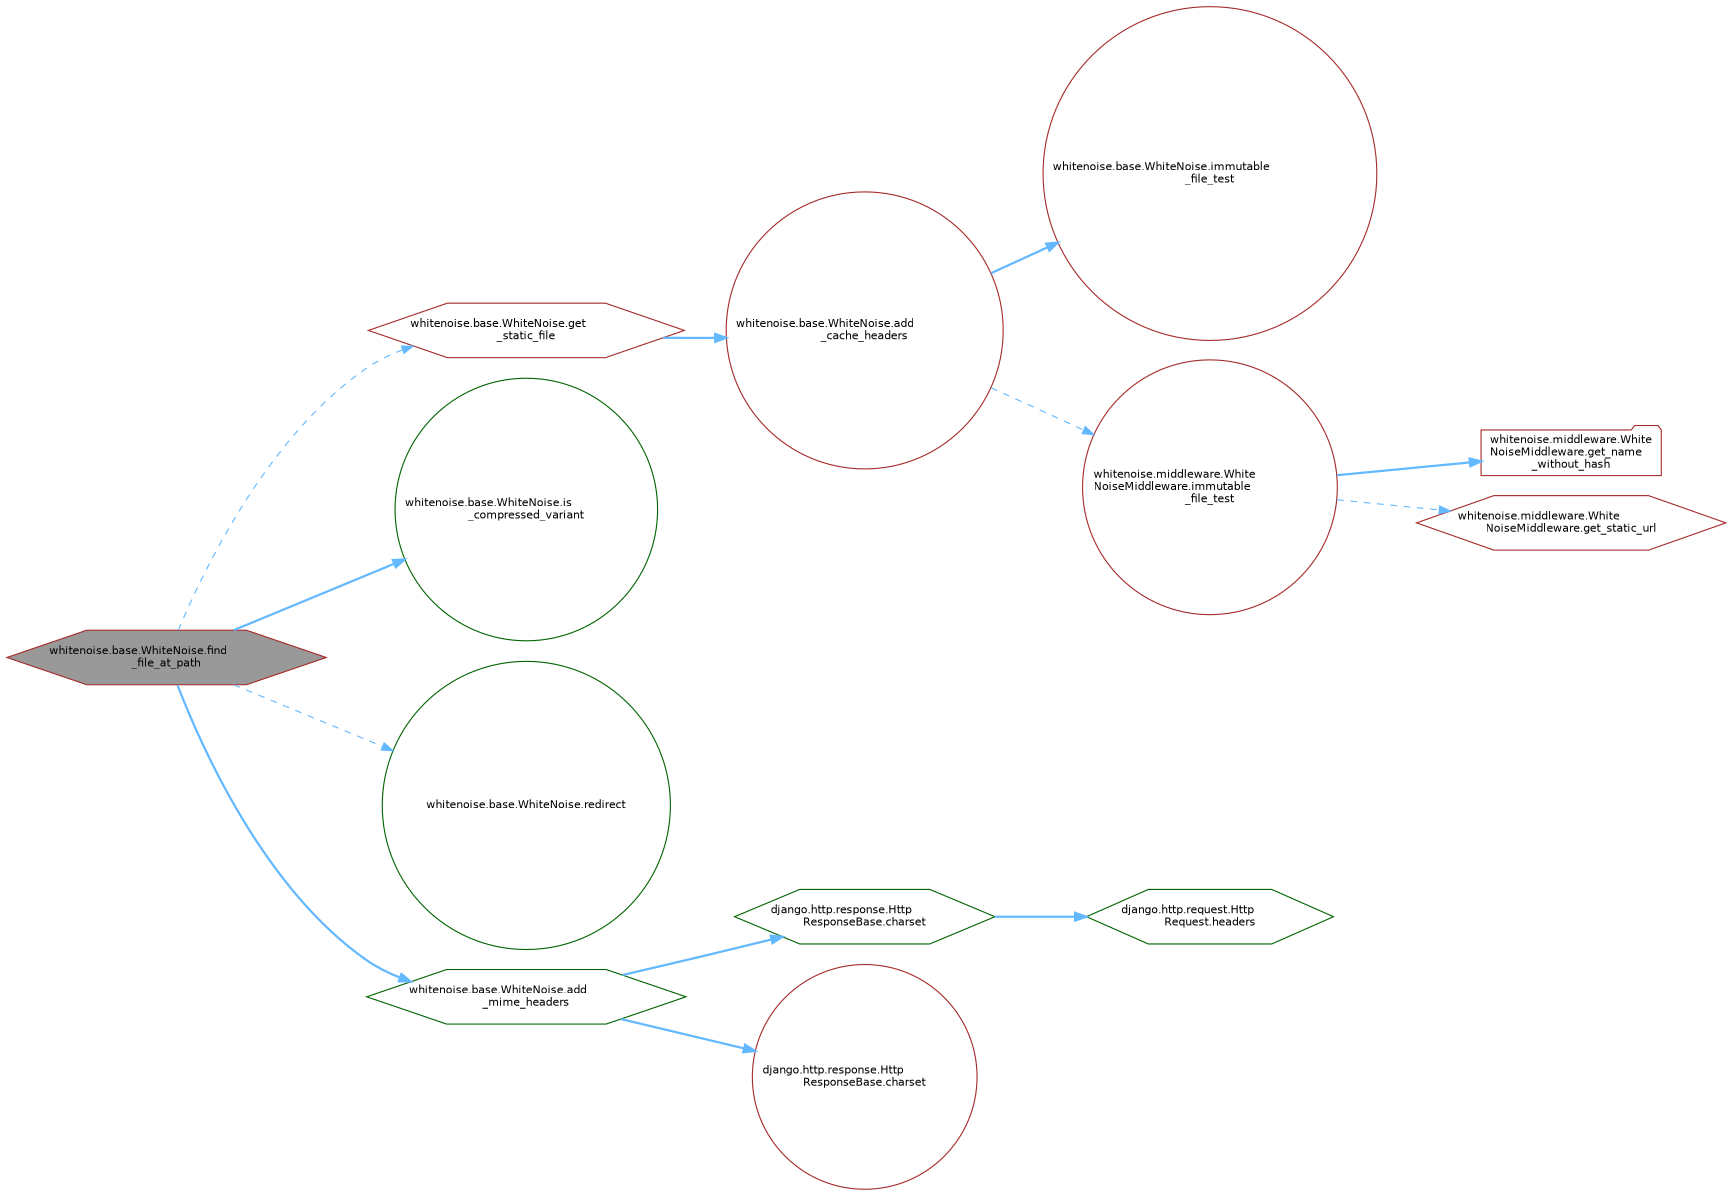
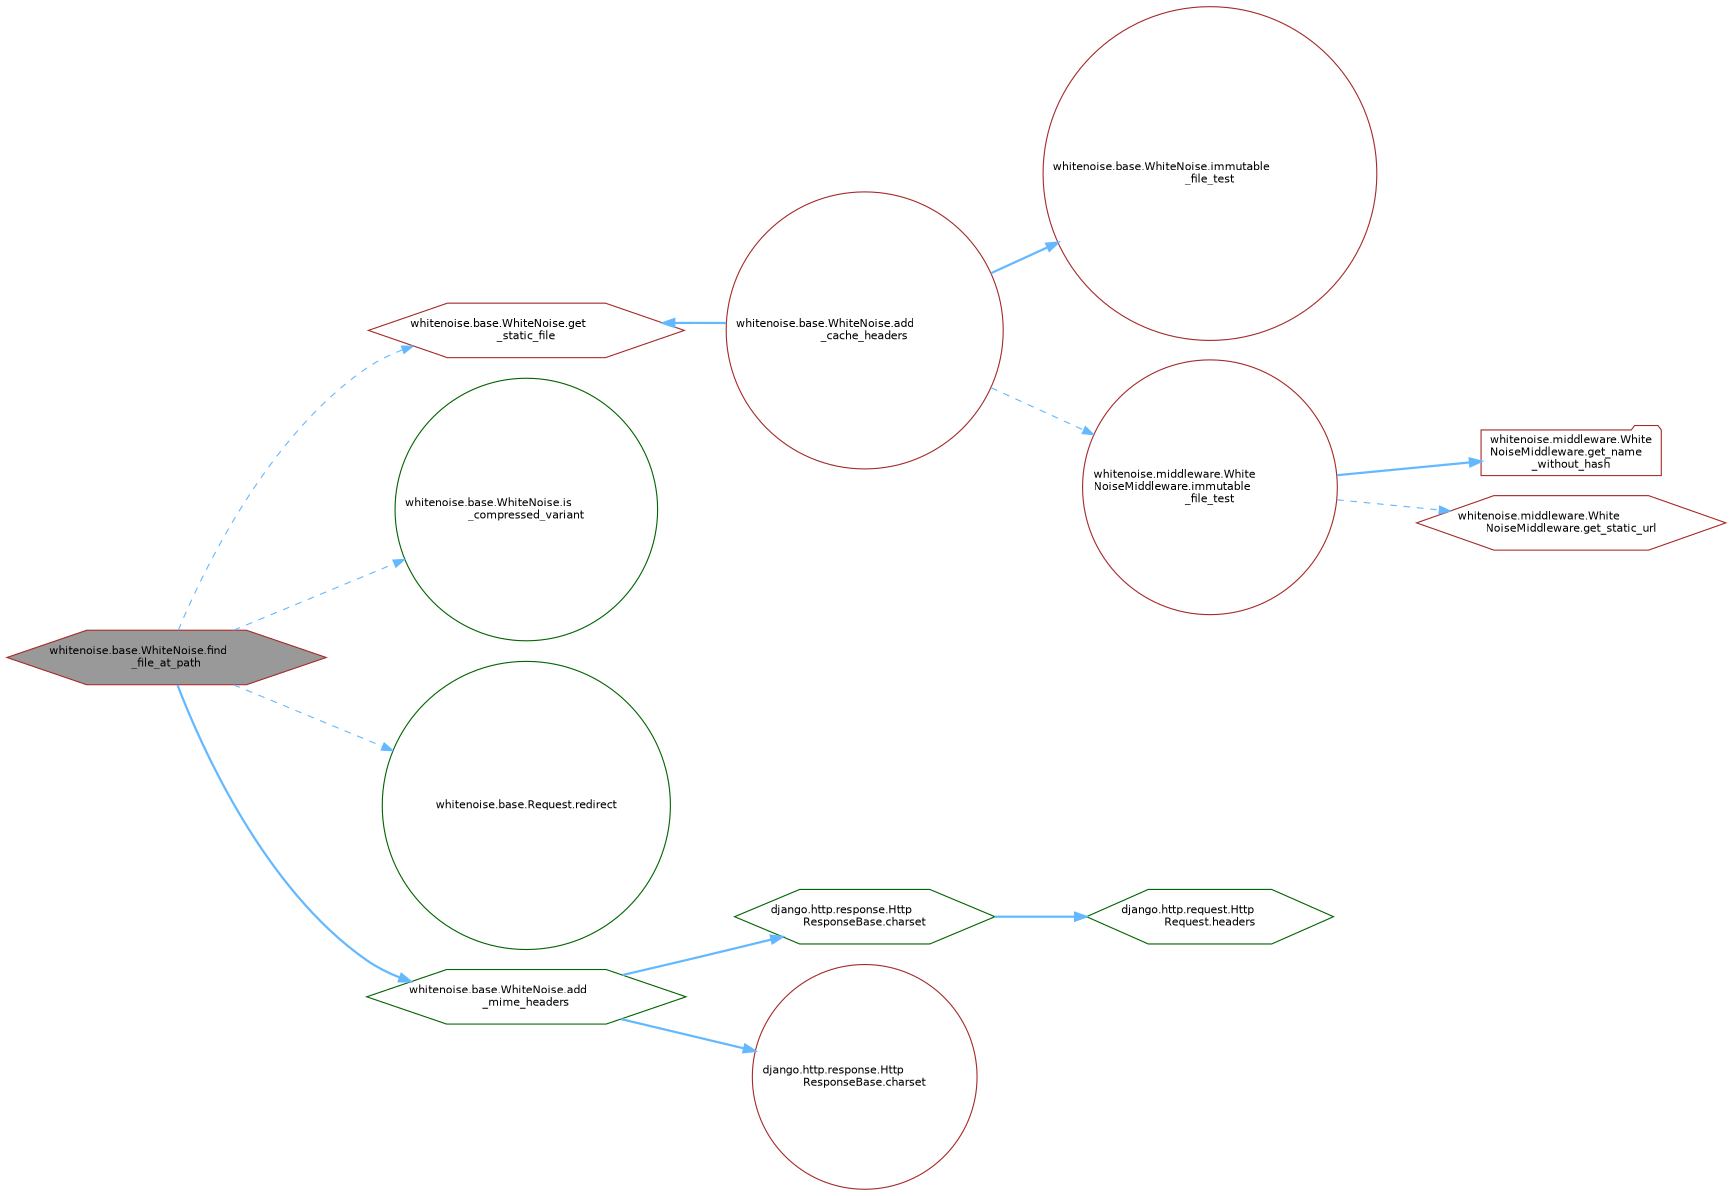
(689, 338) -> (700, 323)
(314, 597) -> (314, 597)
(526, 805) -> (526, 805)
